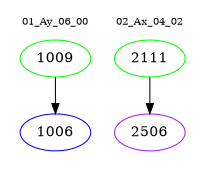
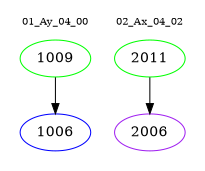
(55, 22) -> (55, 22)
(150, 59) -> (150, 59)
(150, 132) -> (150, 132)
